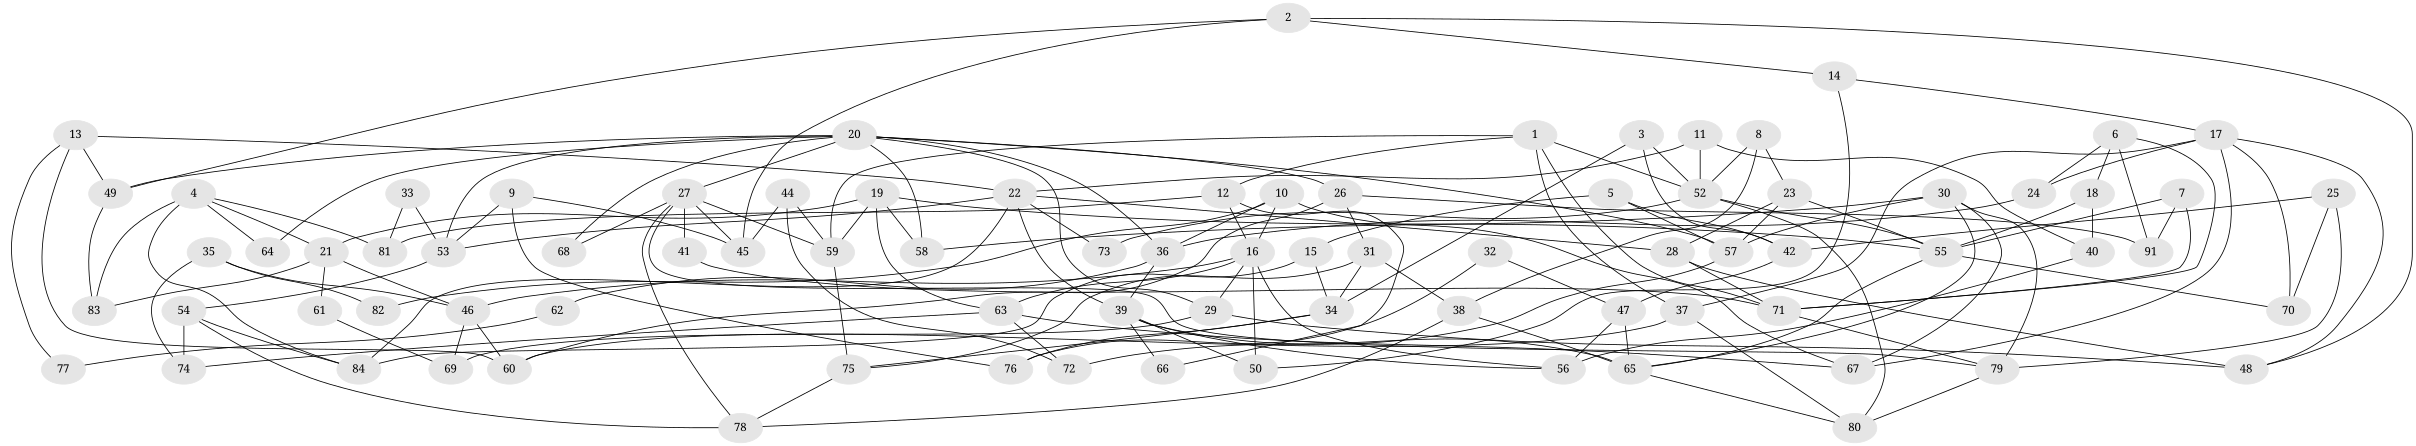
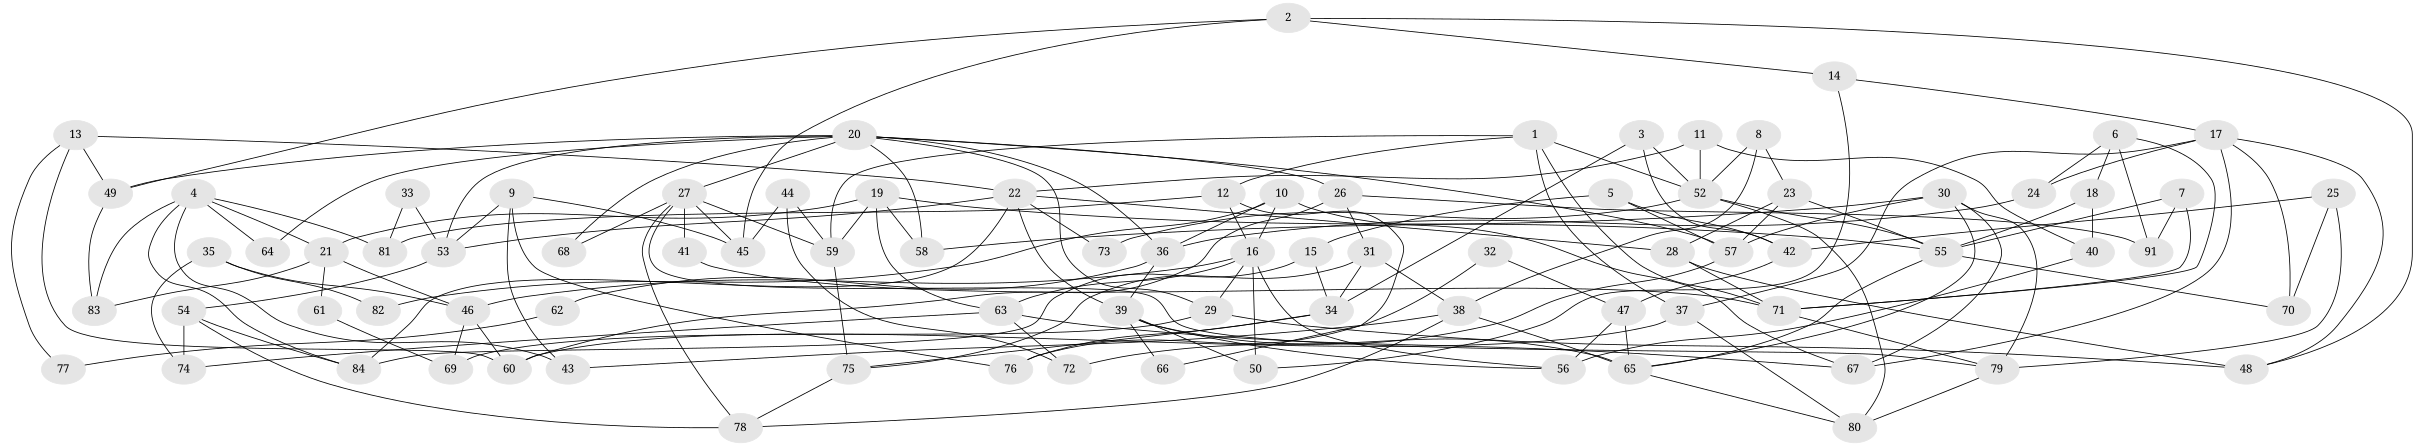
none -> (568, 370)
